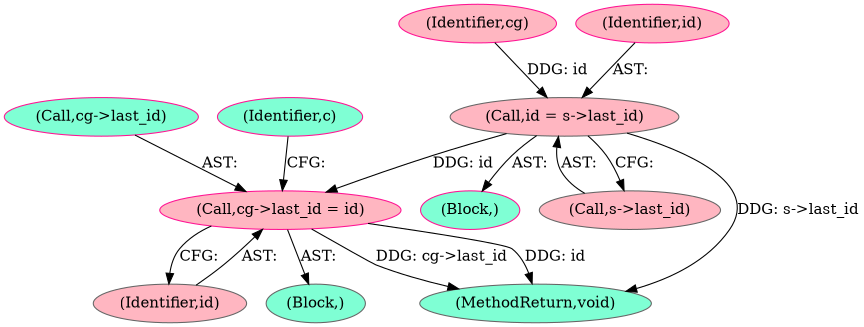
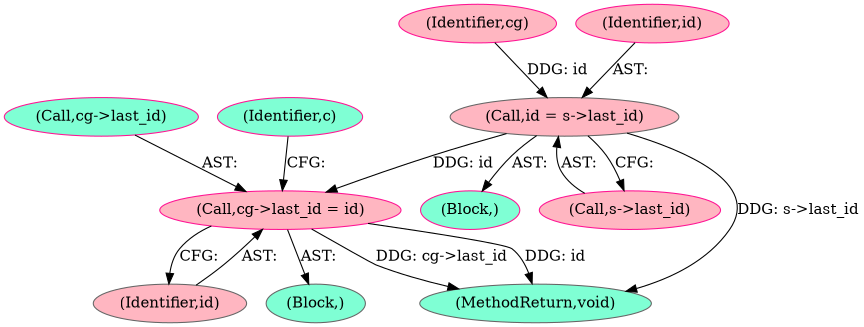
(630, 210) -> (630, 210)
